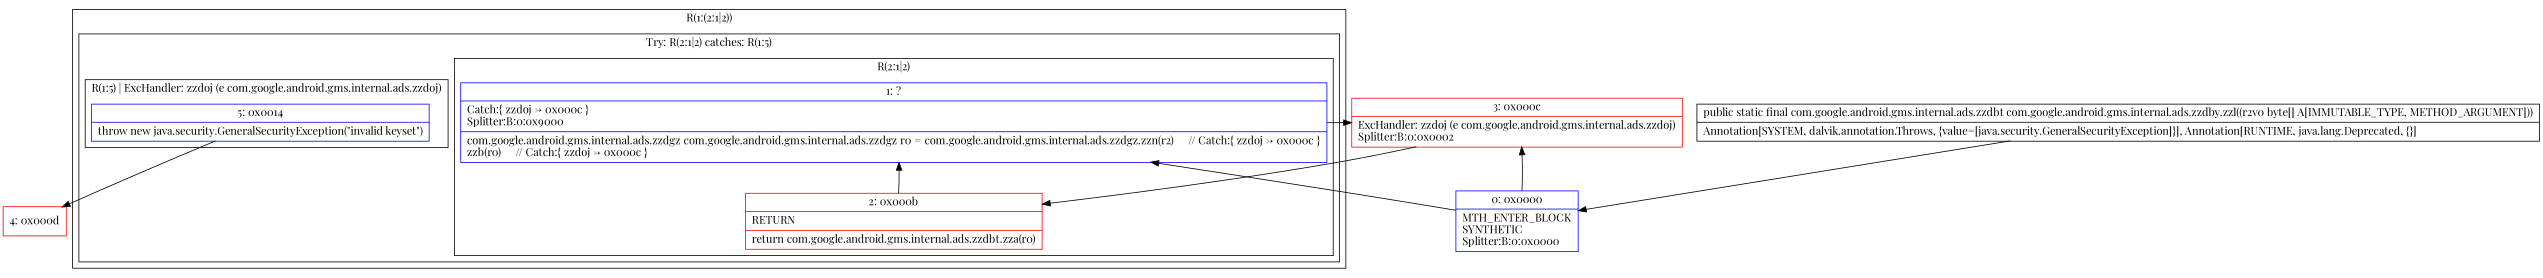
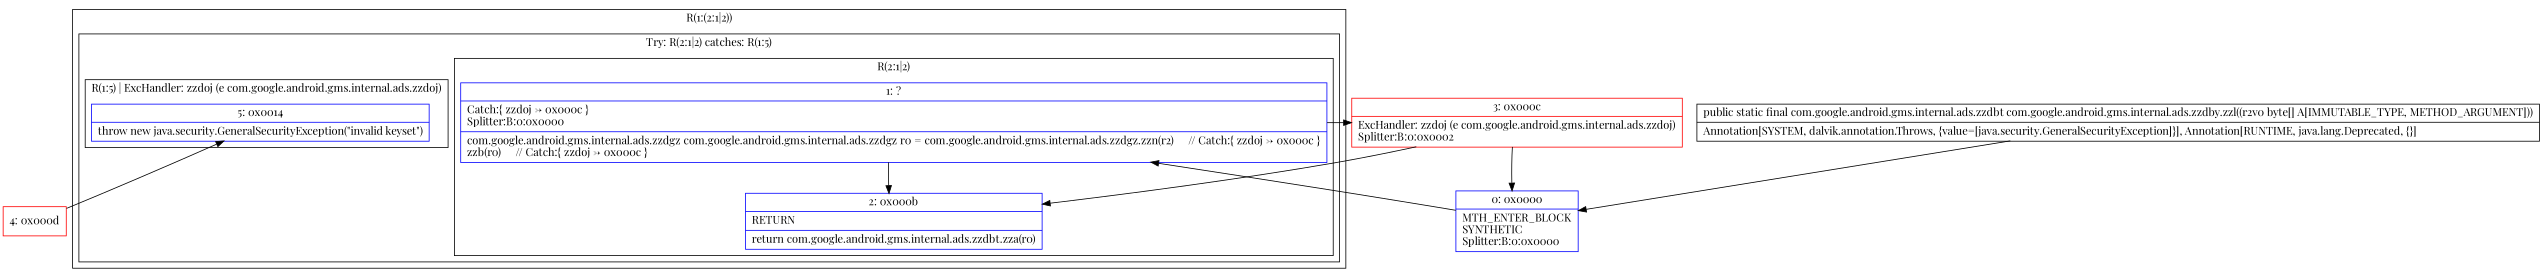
(516, 122) -> (516, 122)
(142, 172) -> (142, 177)
(1522, 173) -> (1512, 165)
(899, 182) -> (888, 174)
(894, 221) -> (894, 221)
